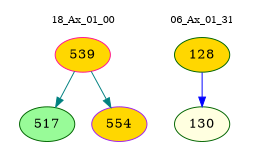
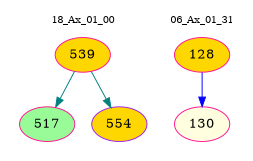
(202, 55) -> (202, 55)
(47, 124) -> (47, 124)
(202, 124) -> (202, 124)
